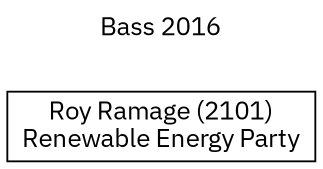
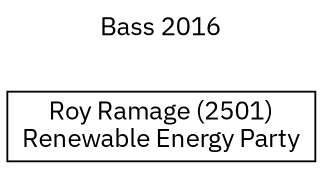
(161, 126) -> (161, 126)
